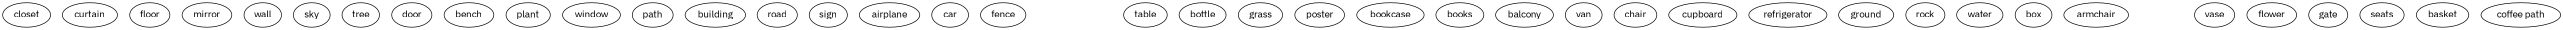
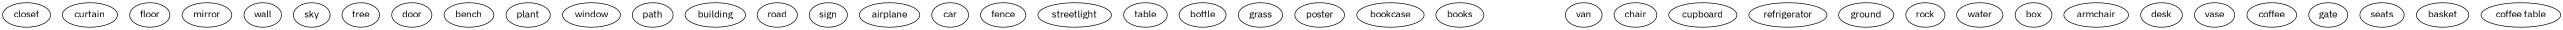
none -> (1075, 15)
(1525, 15) -> none
none -> (2162, 15)
(2272, 15) -> (2272, 15)
(2521, 15) -> (2521, 15)
